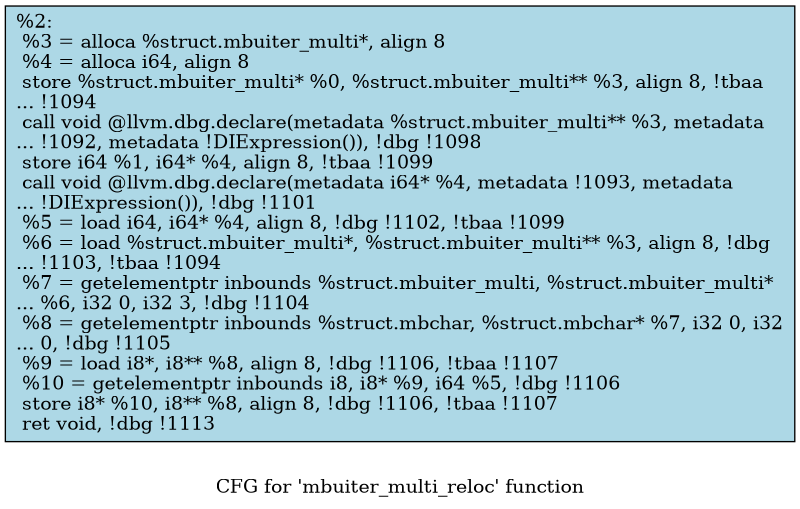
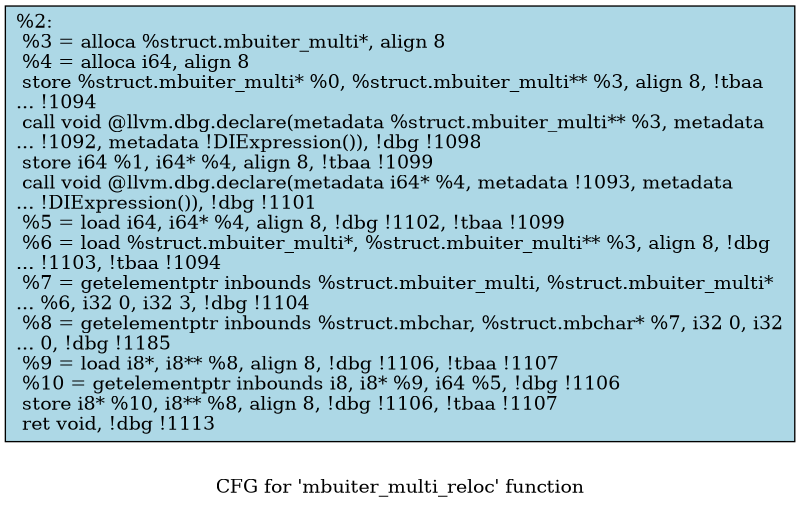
(94, 344) -> (94, 344)
